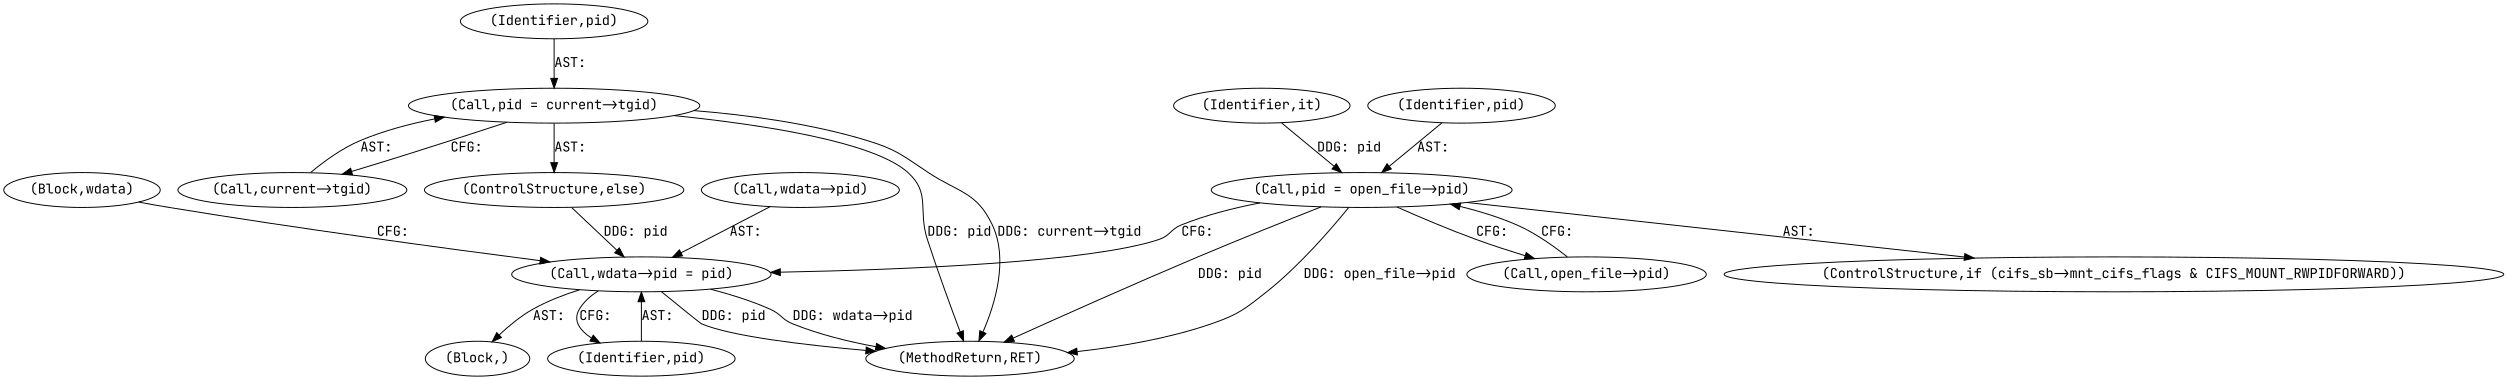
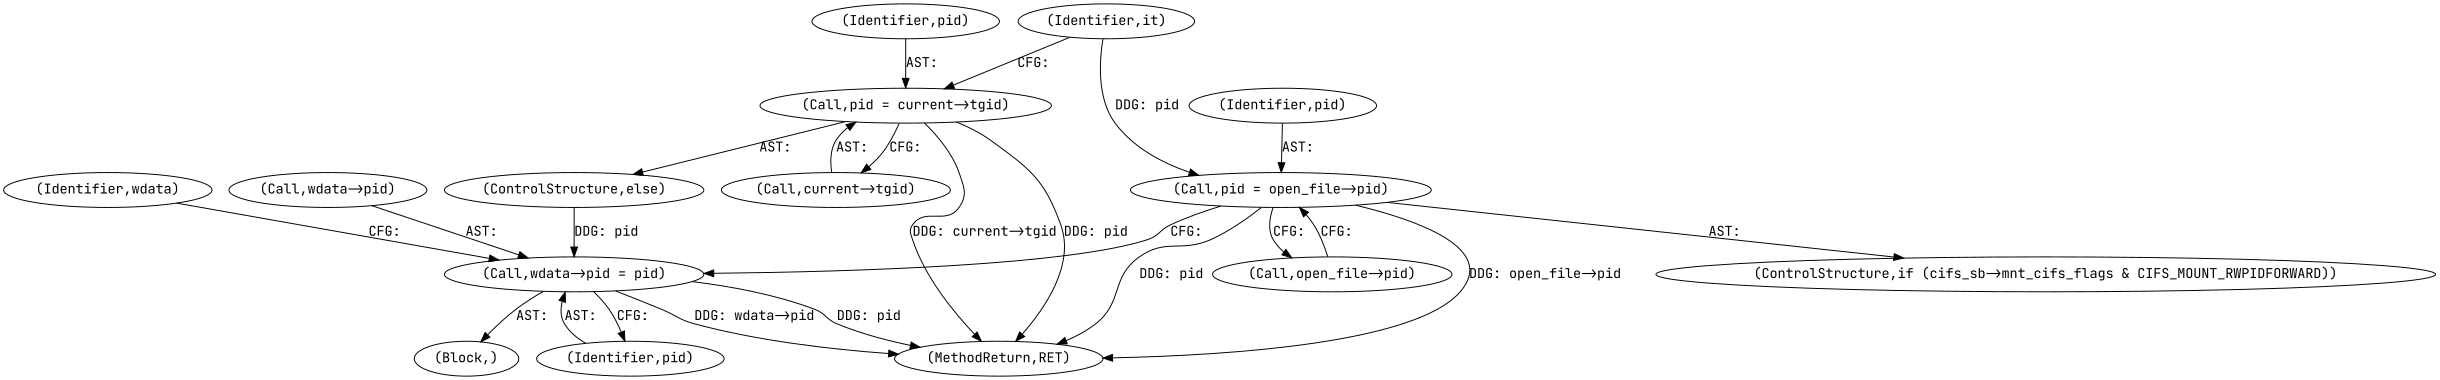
none -> (1012, 61)
(82, 190) -> (108, 190)
